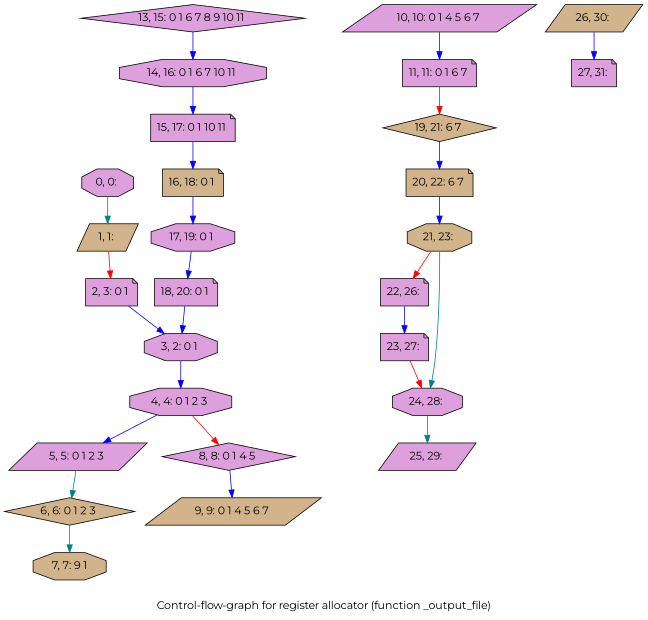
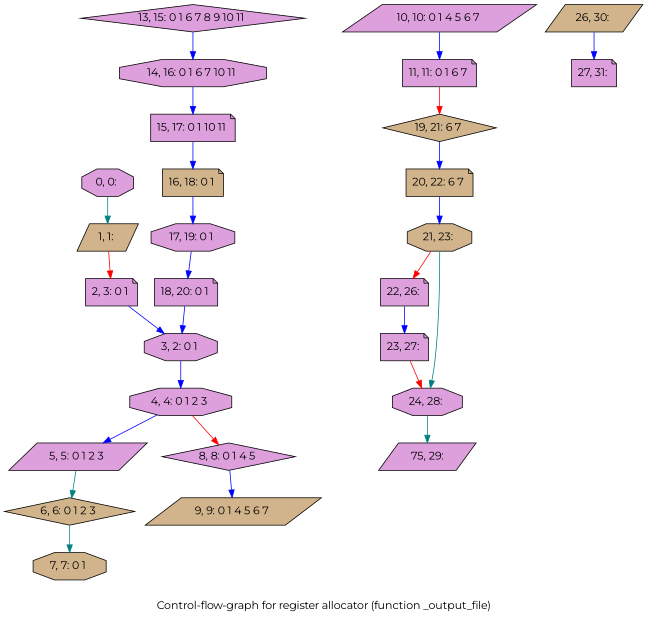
(427, 457) -> (427, 457)
(70, 566) -> (70, 566)
